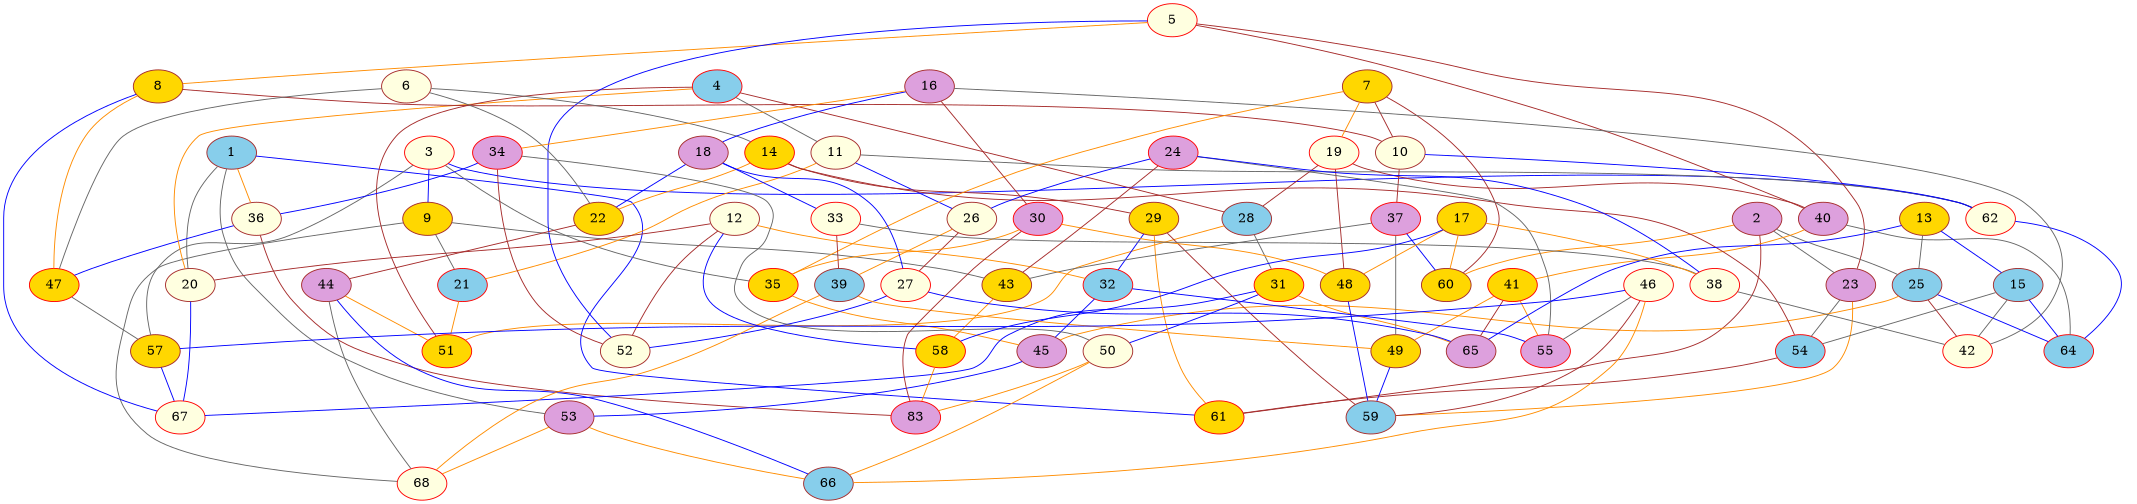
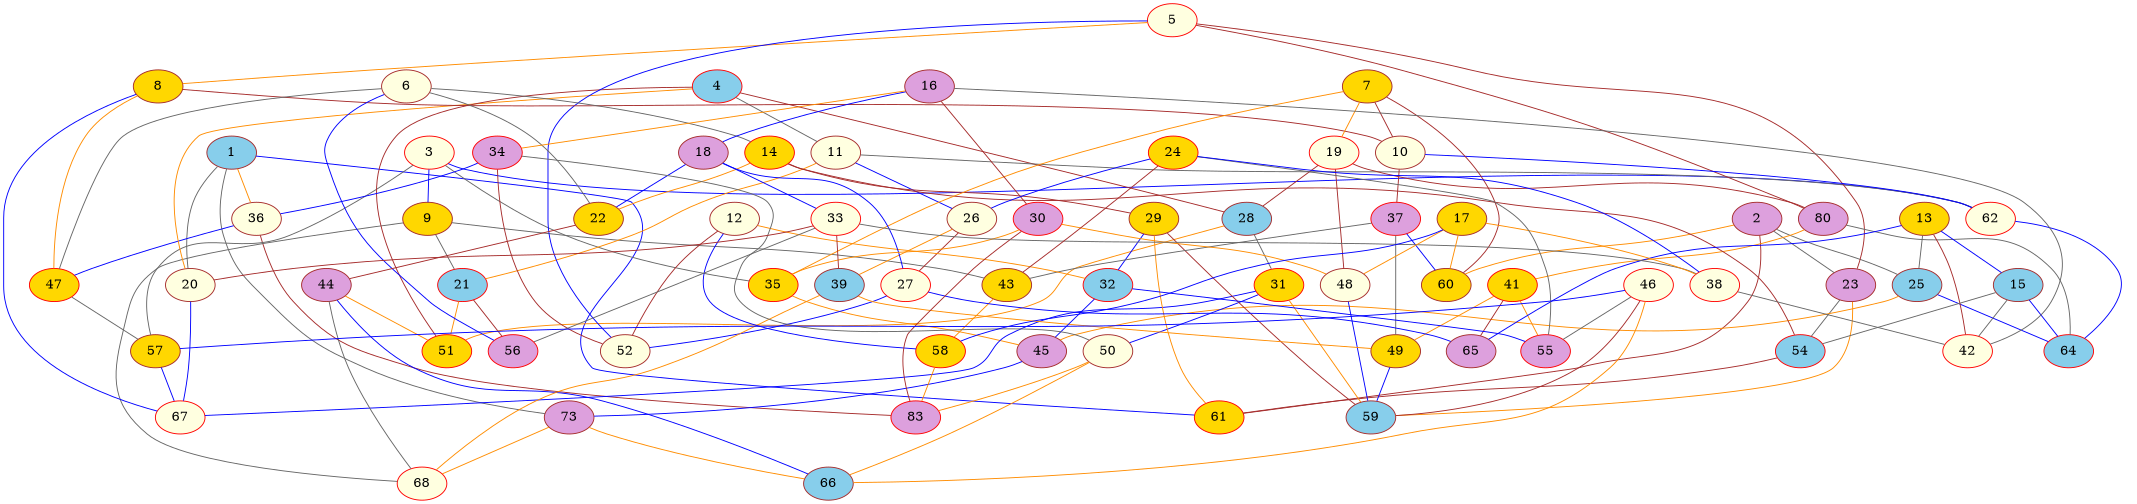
(1173, 153) -> (1173, 153)
(1823, 219) -> (1823, 219)
(500, 249) -> (529, 255)
(1345, 285) -> (1345, 285)
(1942, 318) -> (1955, 283)
(1374, 320) -> (1325, 351)
none -> (513, 351)
(569, 417) -> (569, 417)
